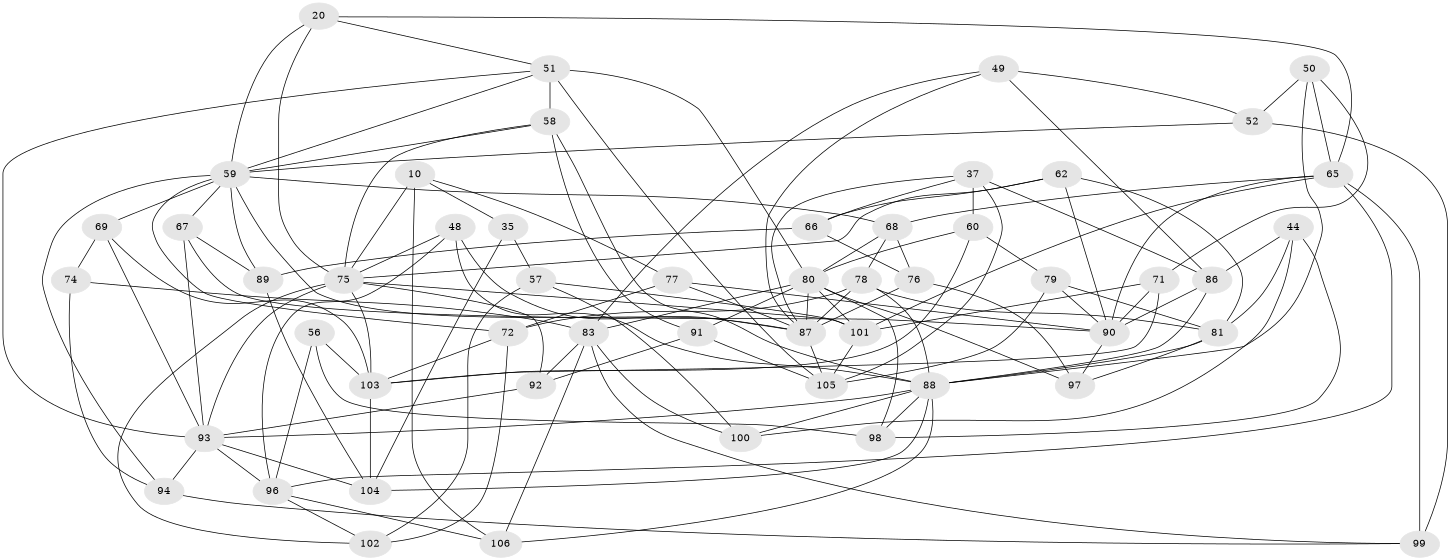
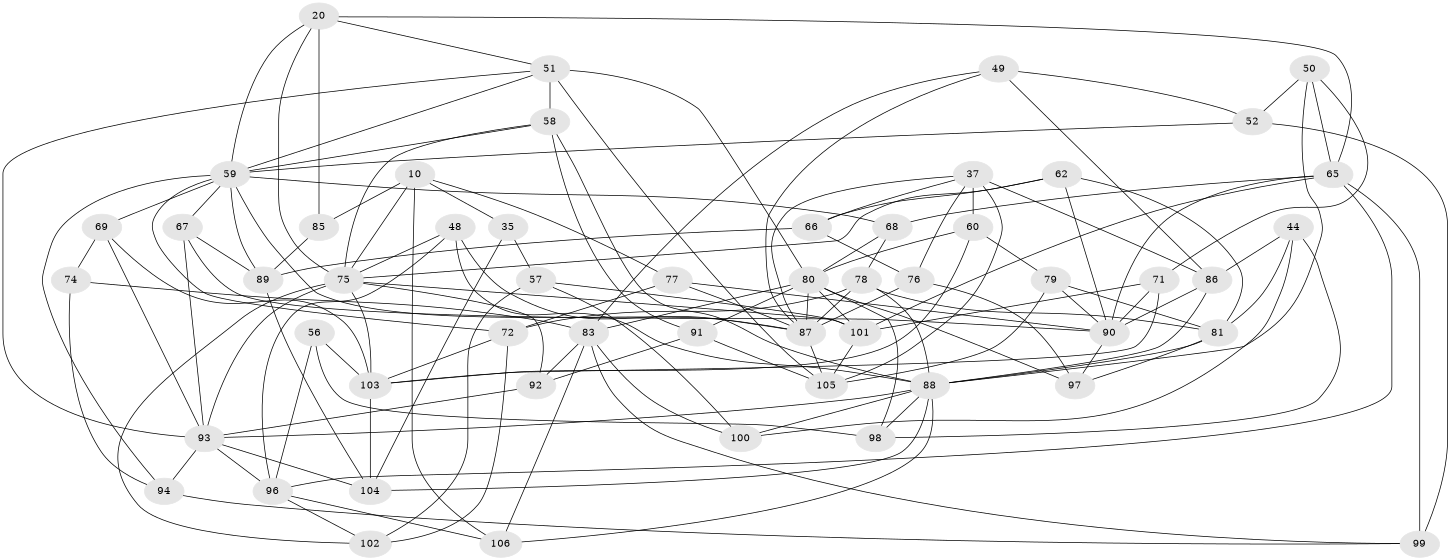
none -> (319, 227)
(903, 254) -> (940, 226)
